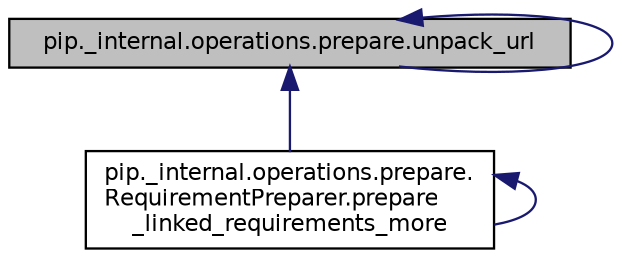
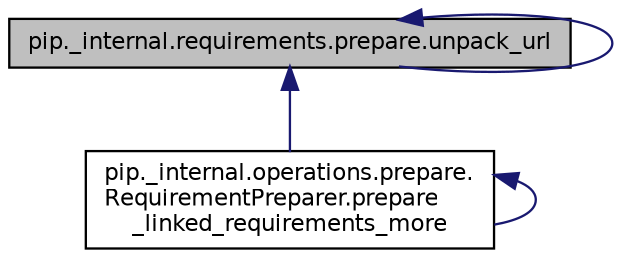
(290, 43) -> (290, 43)
